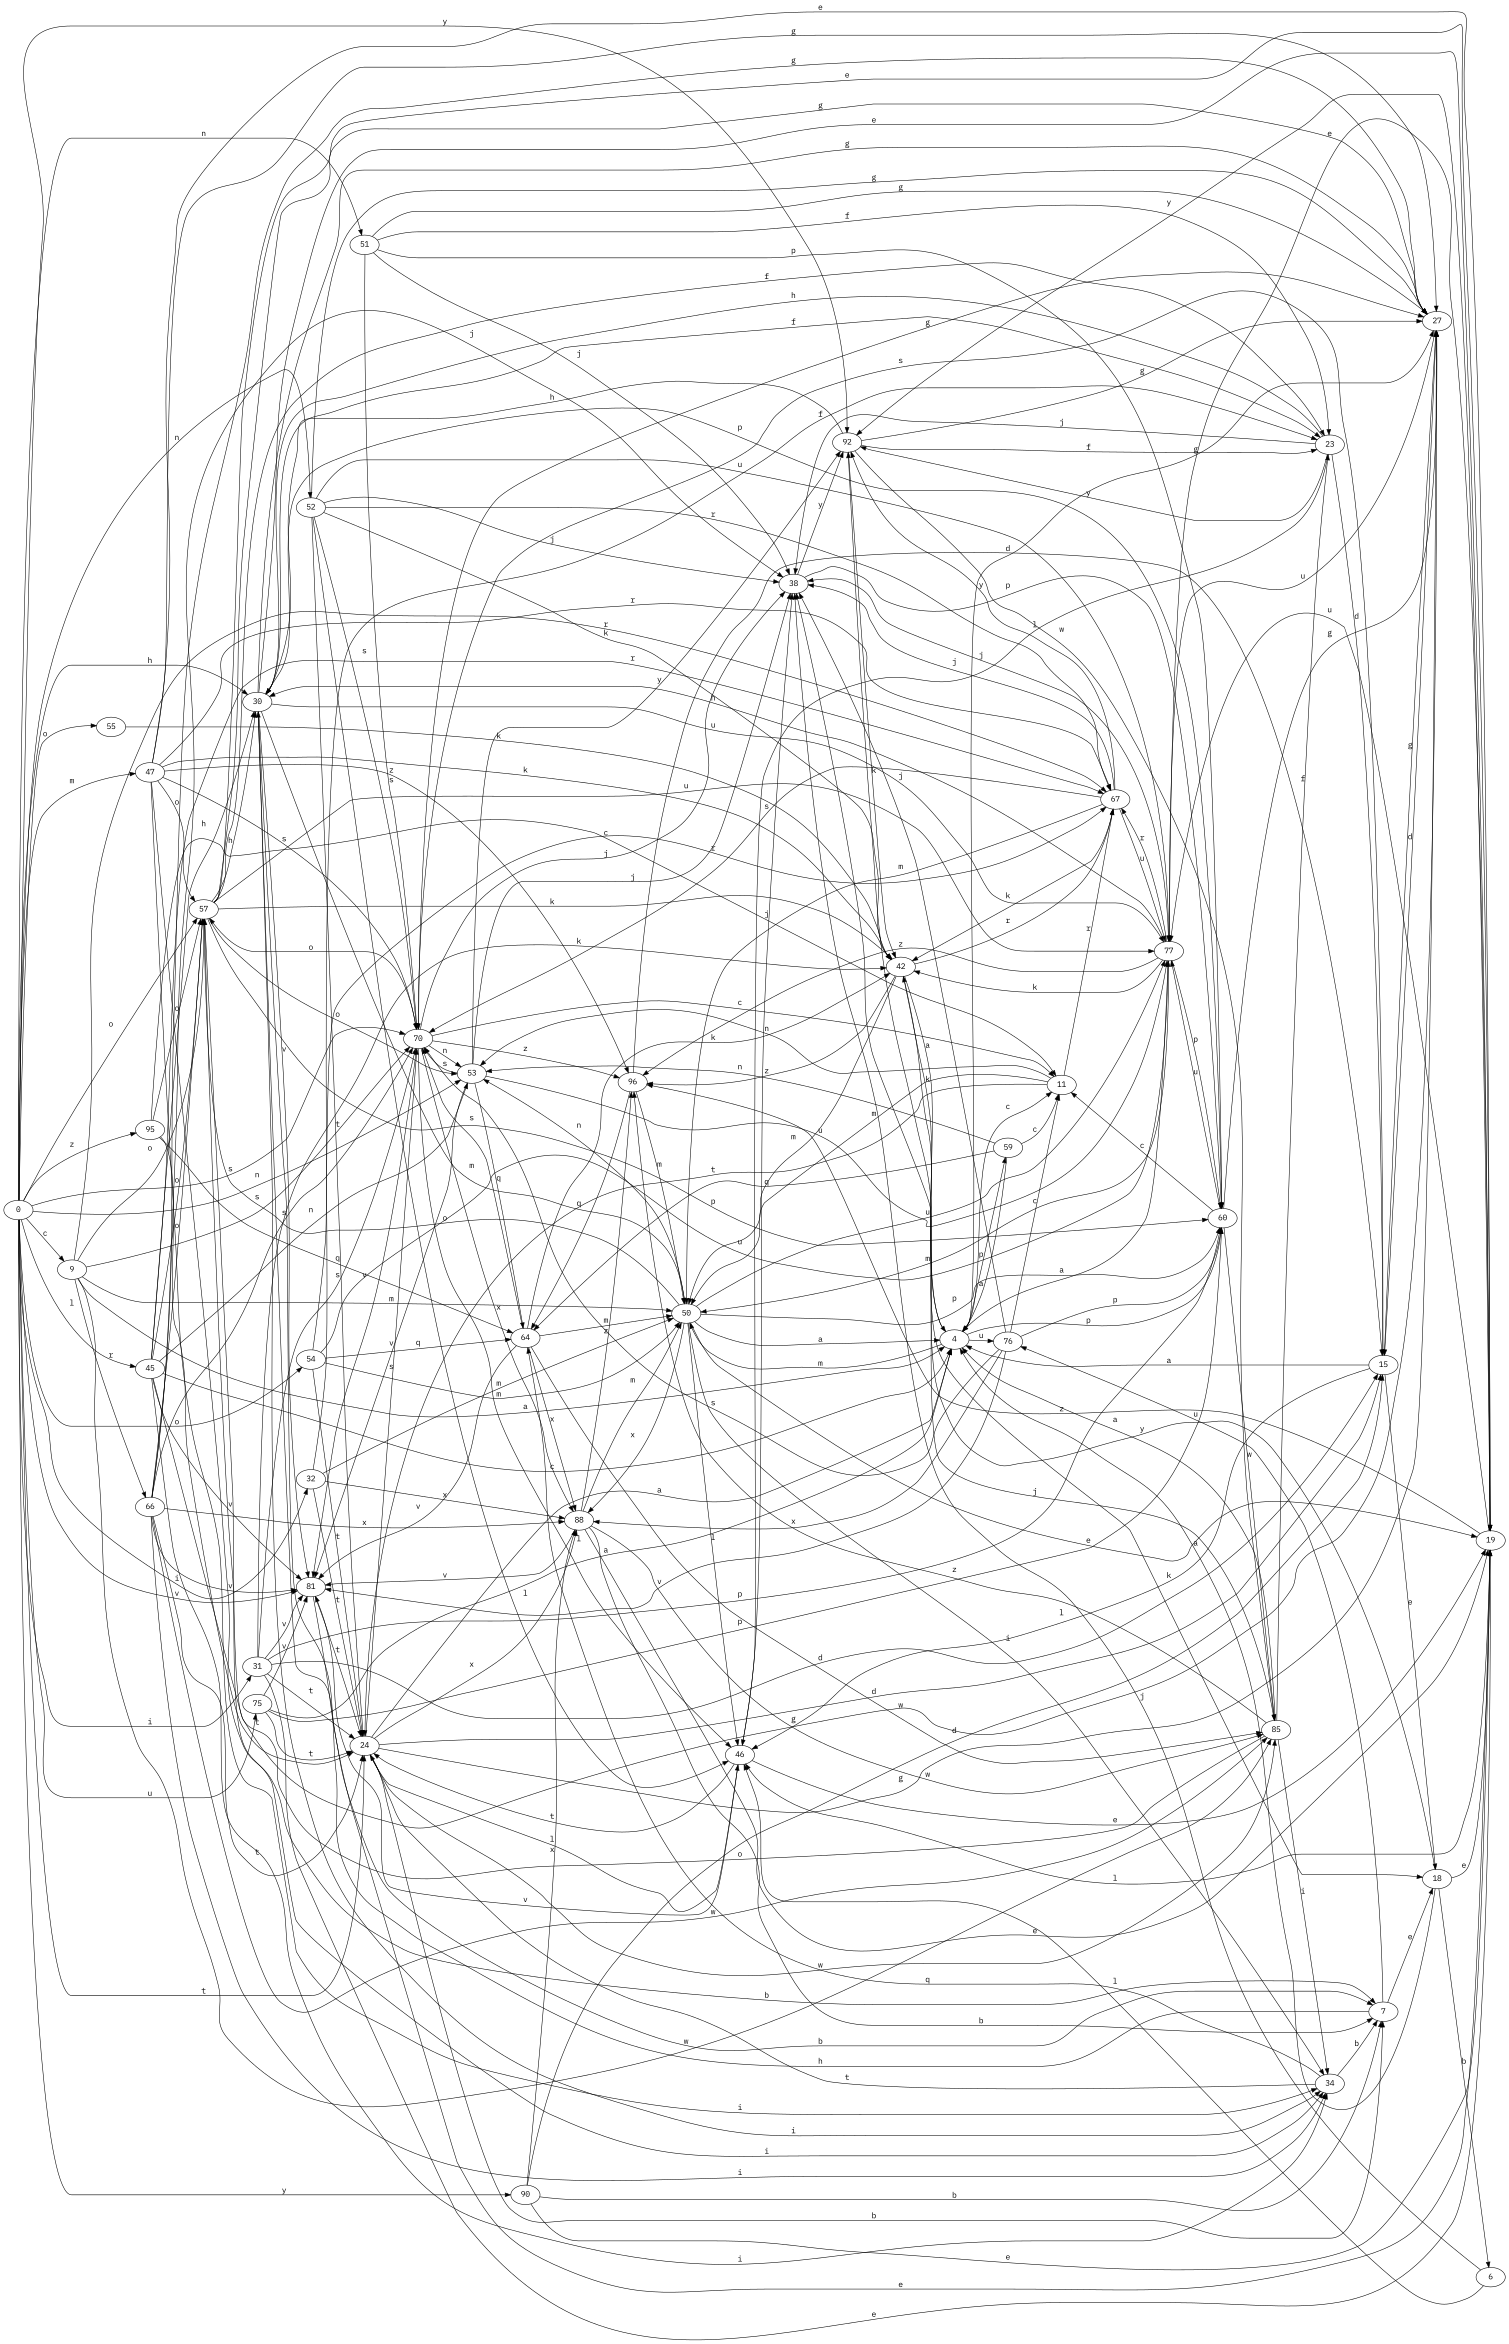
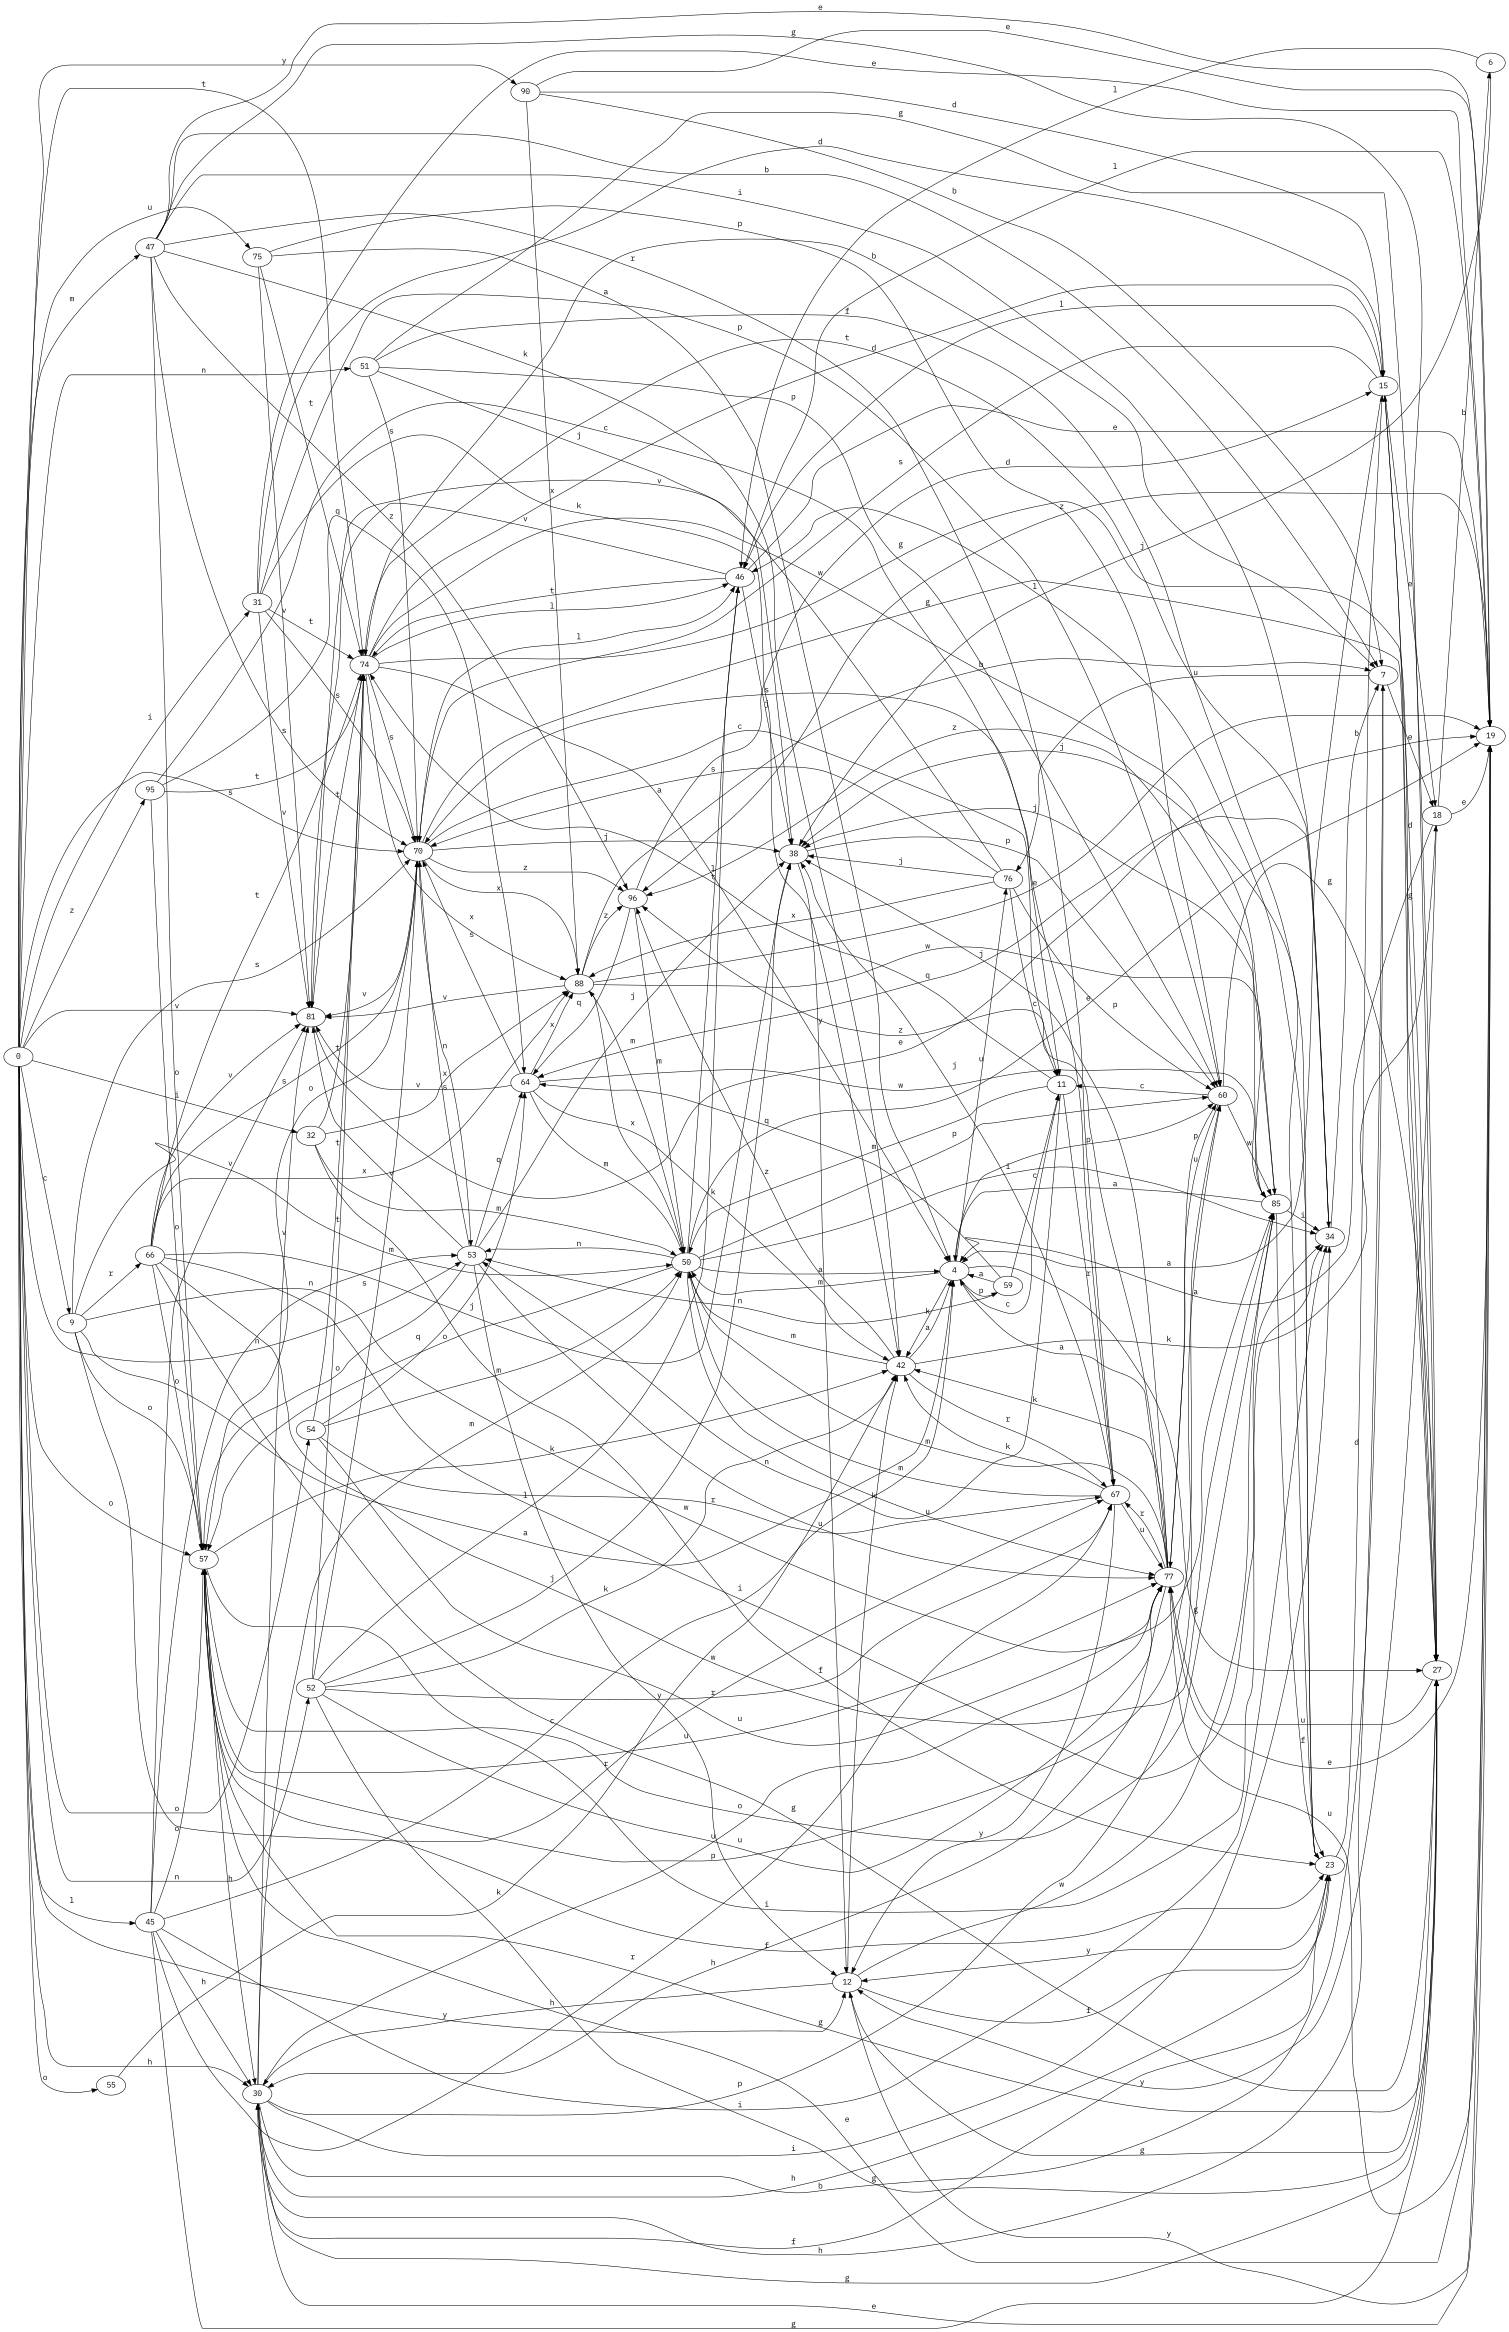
(847, 443) -> (847, 1982)
(320, 1012) -> (309, 1390)
(365, 1746) -> (365, 665)
